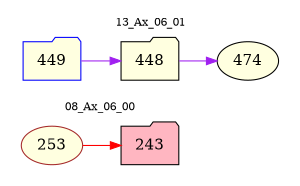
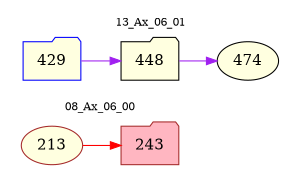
(52, 61) -> (52, 61)
(52, 145) -> (52, 145)
(150, 145) -> (150, 145)
